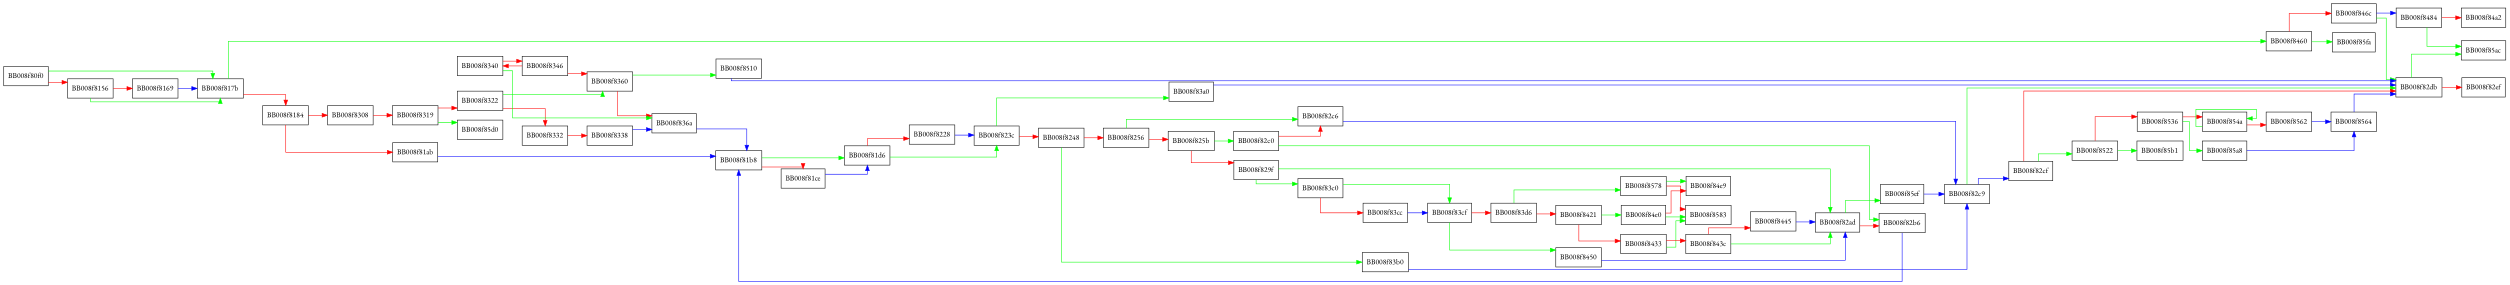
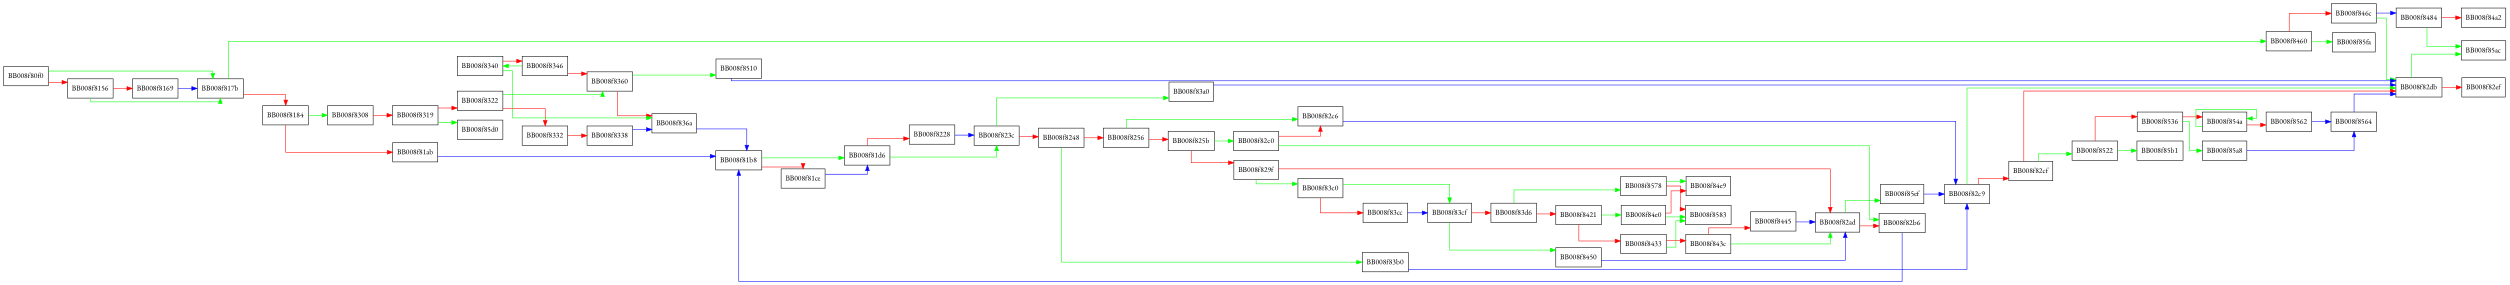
(515, 66) -> (515, 66)
(315, 115) -> (315, 115)
(1574, 169) -> (1574, 169)
(1988, 179) -> (1988, 179)
